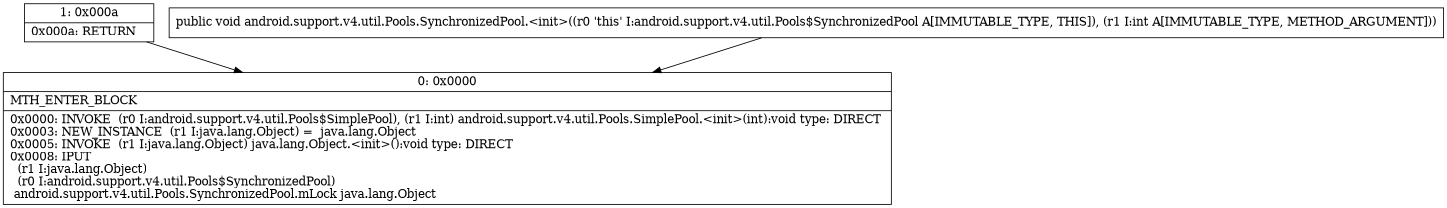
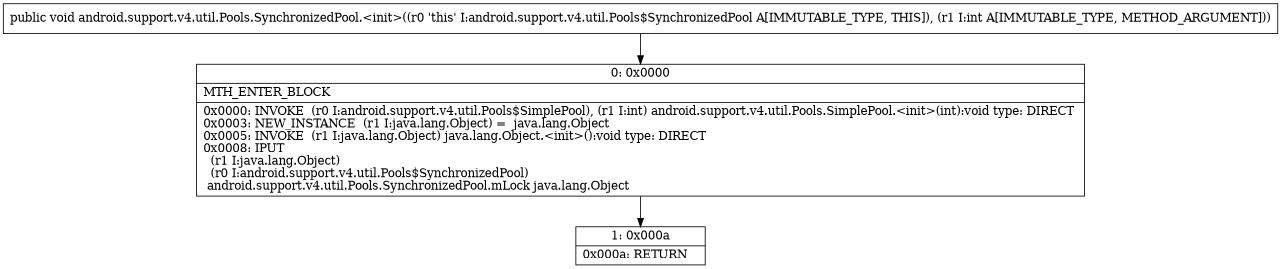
(191, 56) -> (641, 207)
